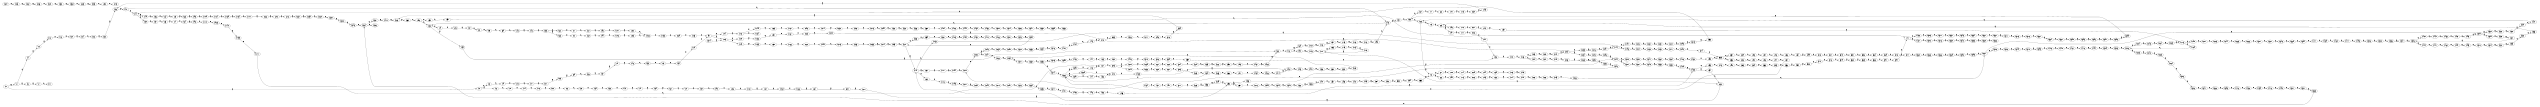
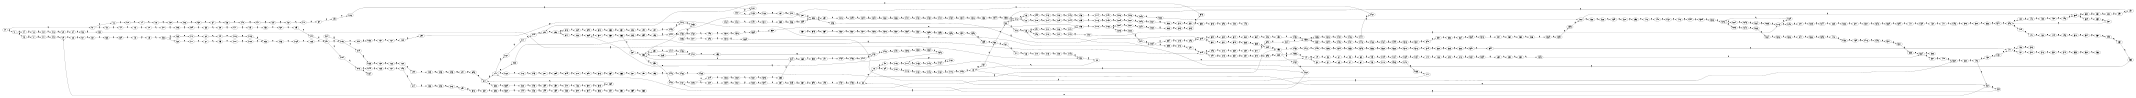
none -> (1119, 21)
(1940, 36) -> none
none -> (53, 37)
(1121, 37) -> (687, 32)
(757, 89) -> (745, 12)
